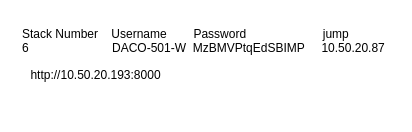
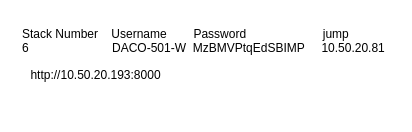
(226, 42) -> (226, 42)
